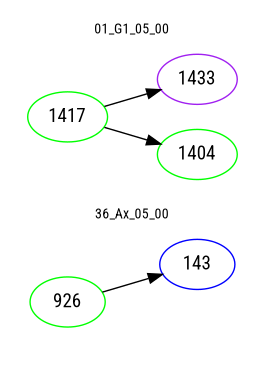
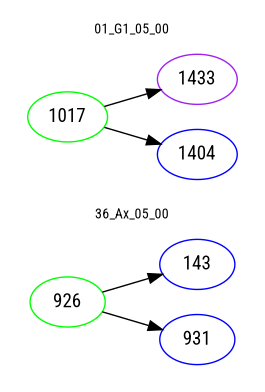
(68, 117) -> (68, 117)
(197, 154) -> (197, 154)
none -> (197, 340)
